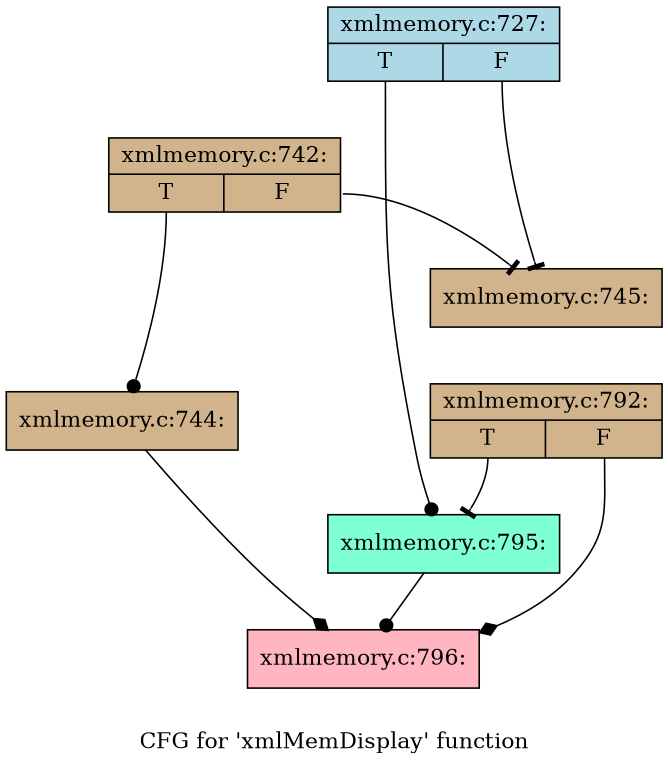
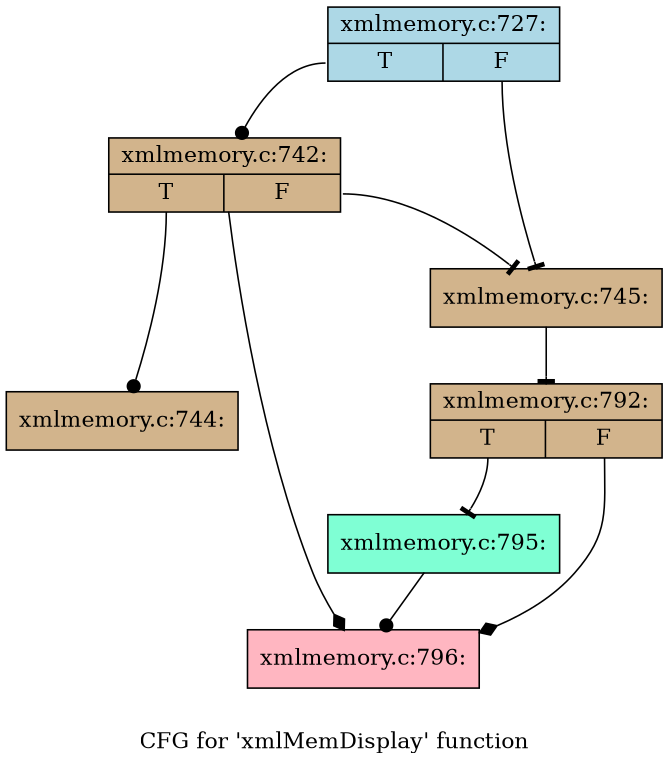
(391, 294) -> (277, 84)
none -> (546, 352)
(225, 538) -> (265, 417)
